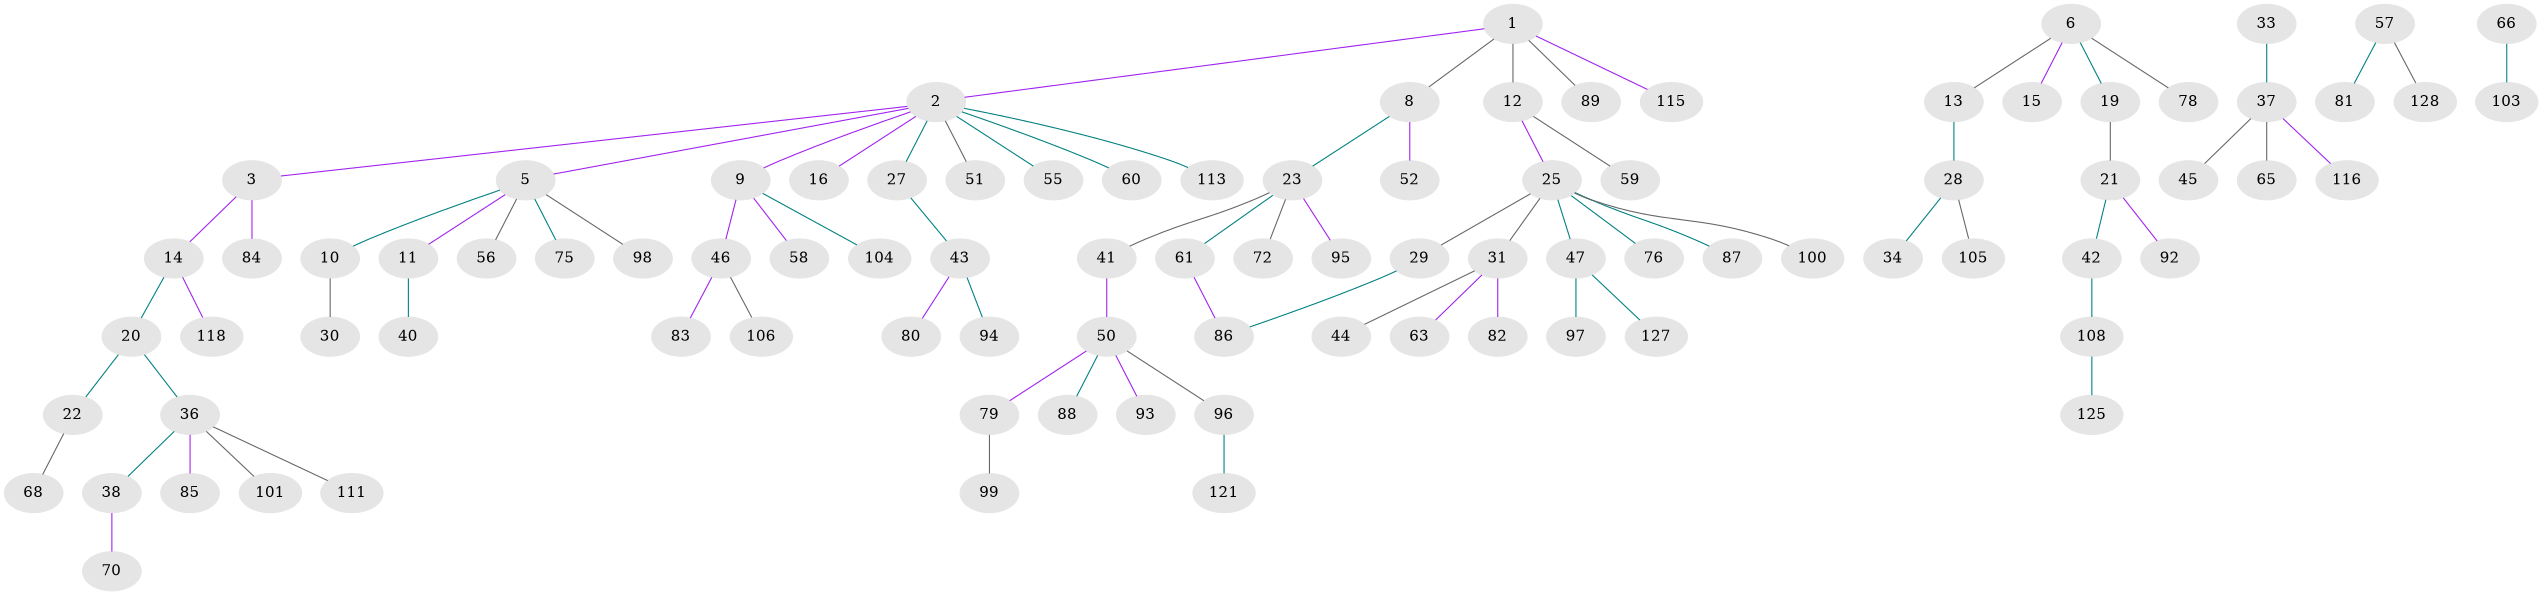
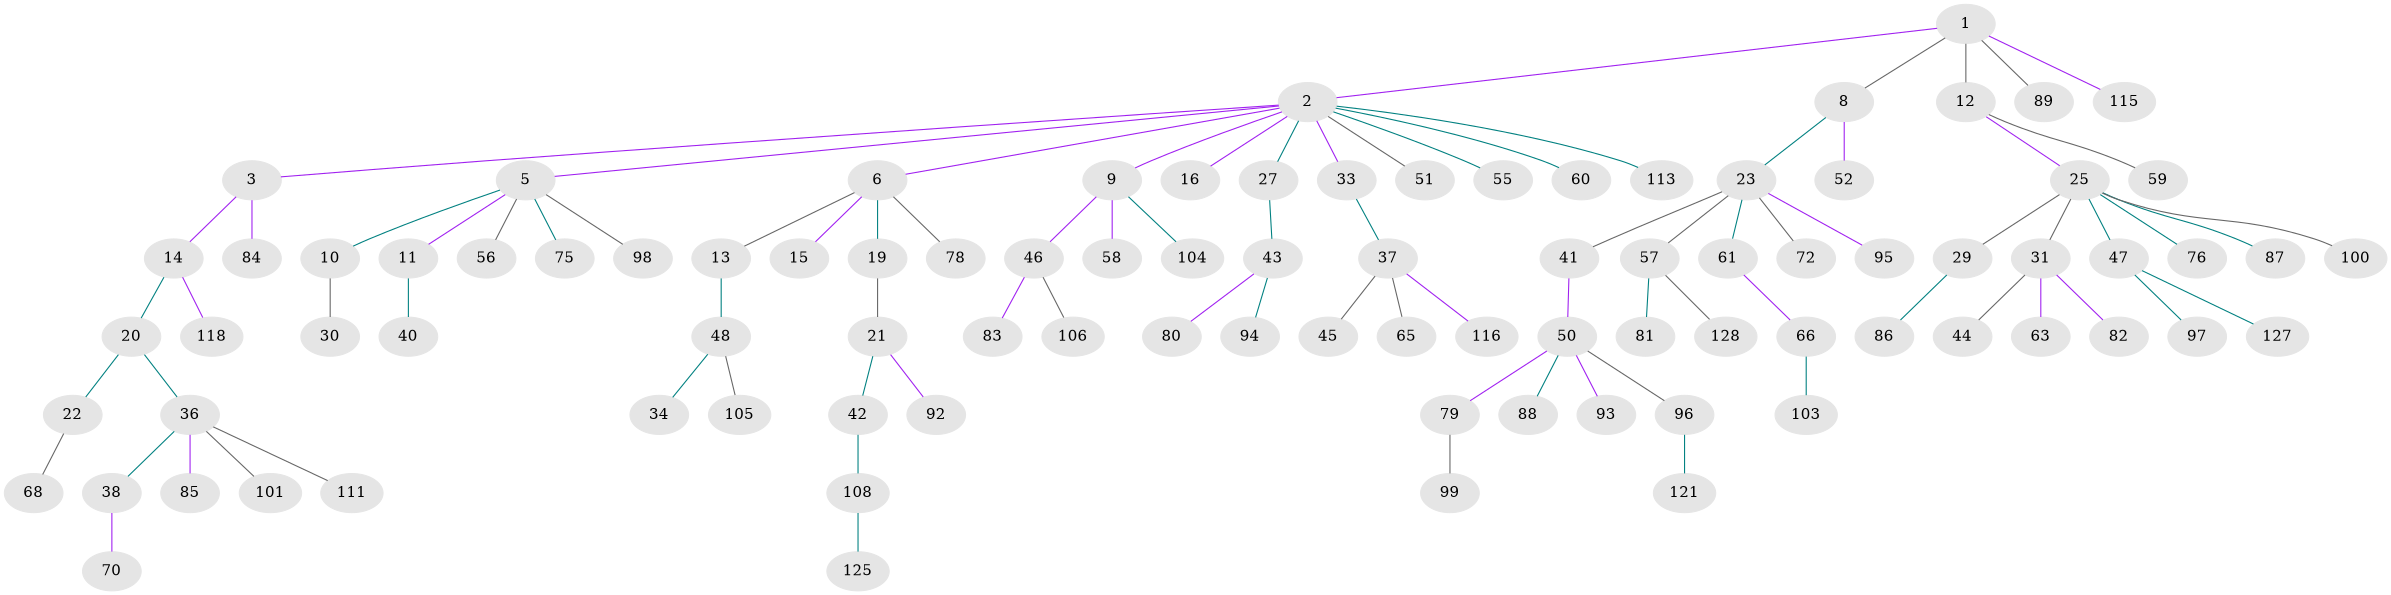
none -> (1093, 141)
none -> (1327, 141)
(1954, 180) -> (721, 337)
none -> (1698, 219)
(1205, 298) -> (1767, 297)
